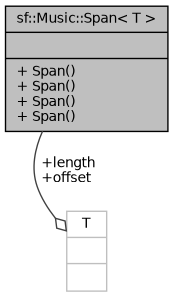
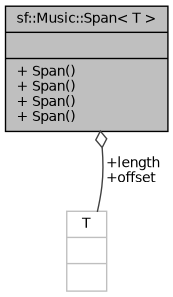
(35, 177) -> (102, 180)
